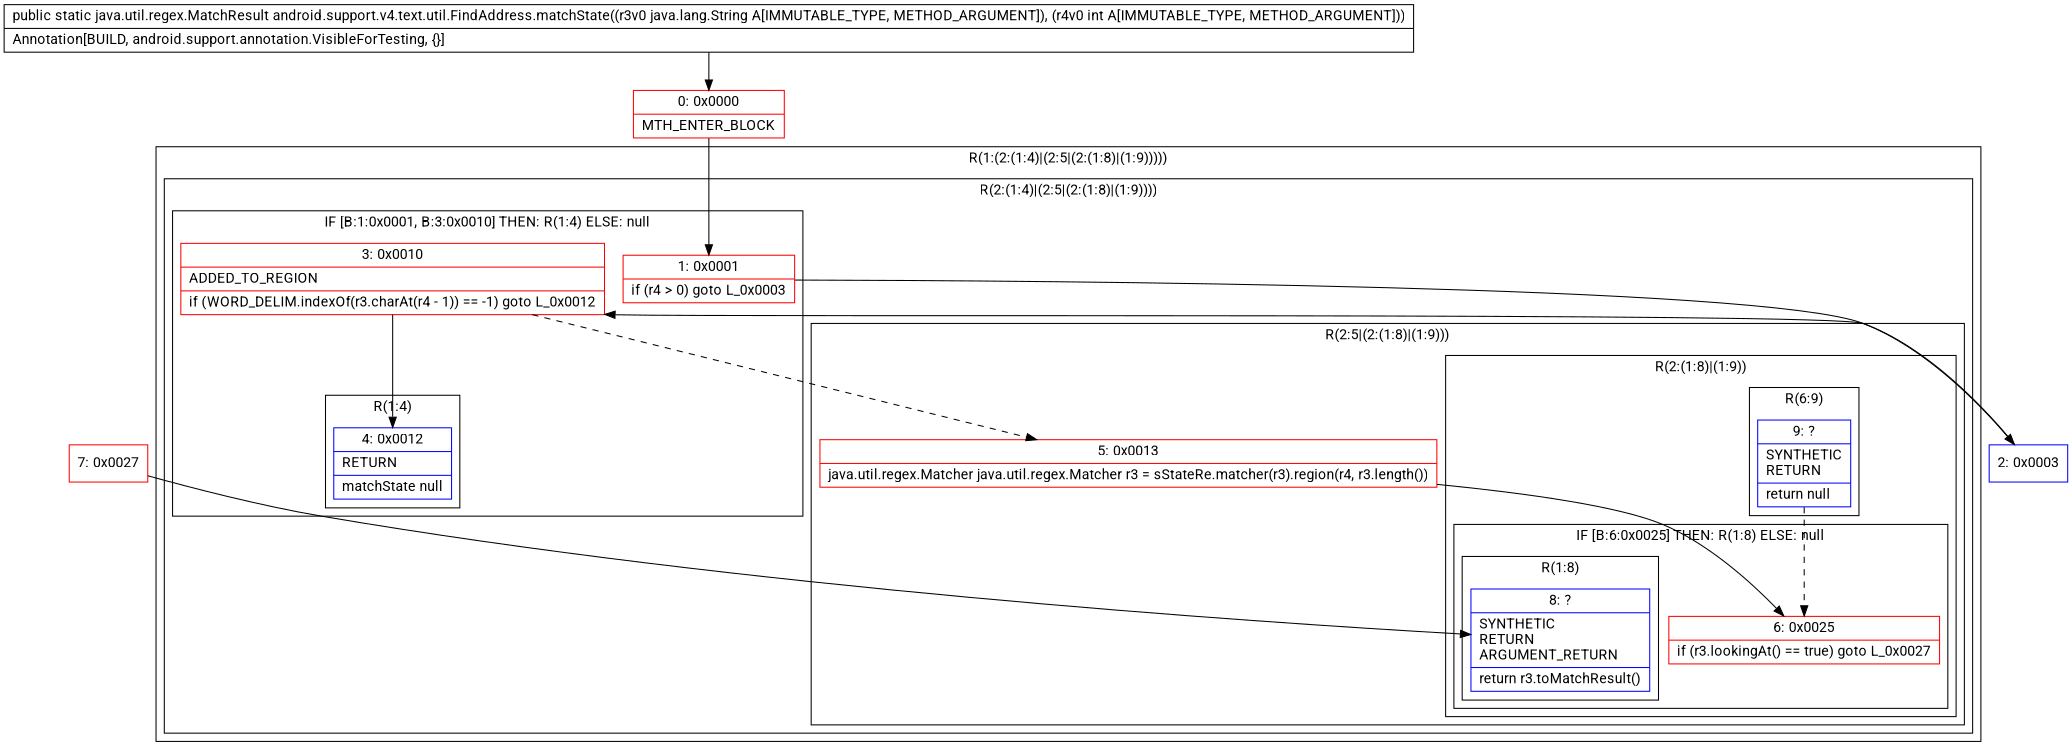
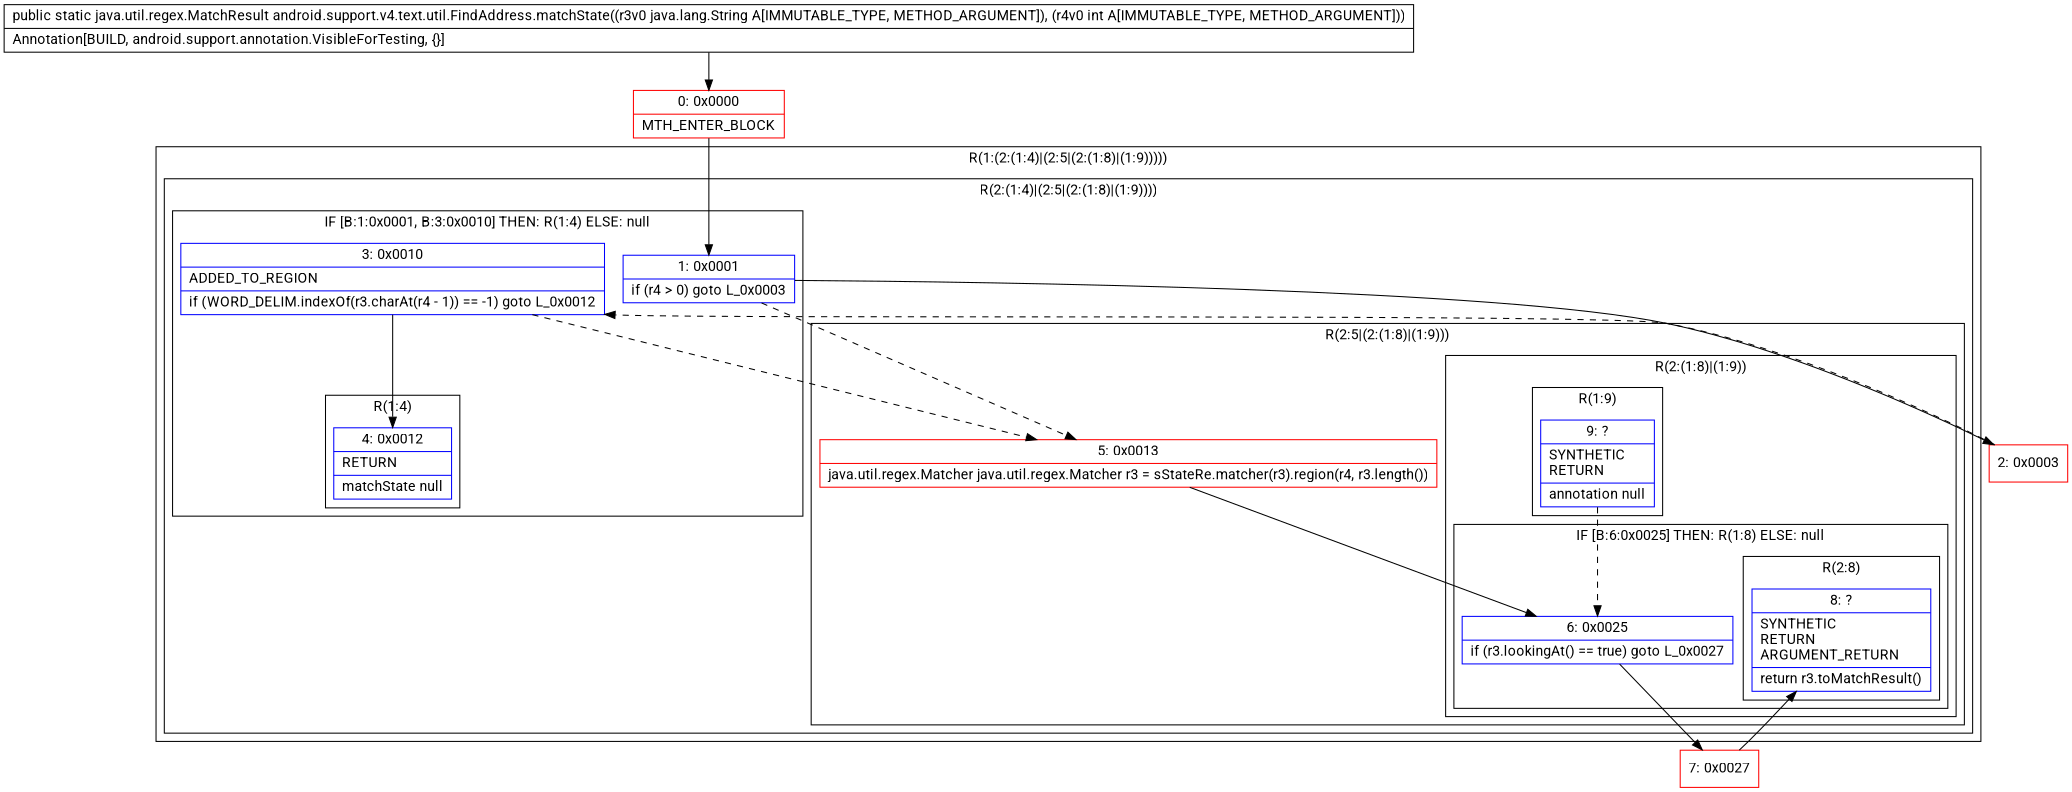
(393, 279) -> (393, 279)
(709, 279) -> (709, 279)
(1337, 316) -> (1281, 317)
none -> (914, 369)
(1804, 399) -> (1598, 399)
(2028, 463) -> (2028, 463)
(1799, 494) -> (1598, 494)
(1560, 568) -> (1841, 568)
(1804, 640) -> (1598, 640)
none -> (1655, 701)
